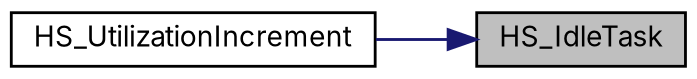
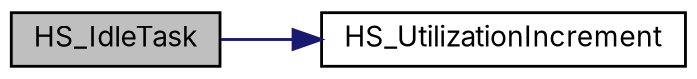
(412, 39) -> (257, 39)
